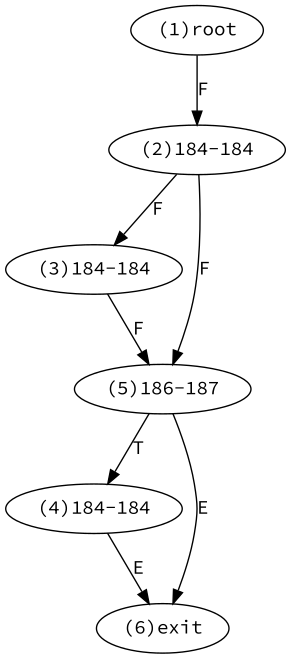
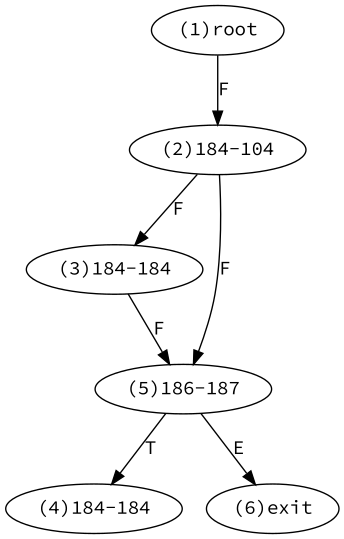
(197, 150) -> (218, 150)
(125, 562) -> none
